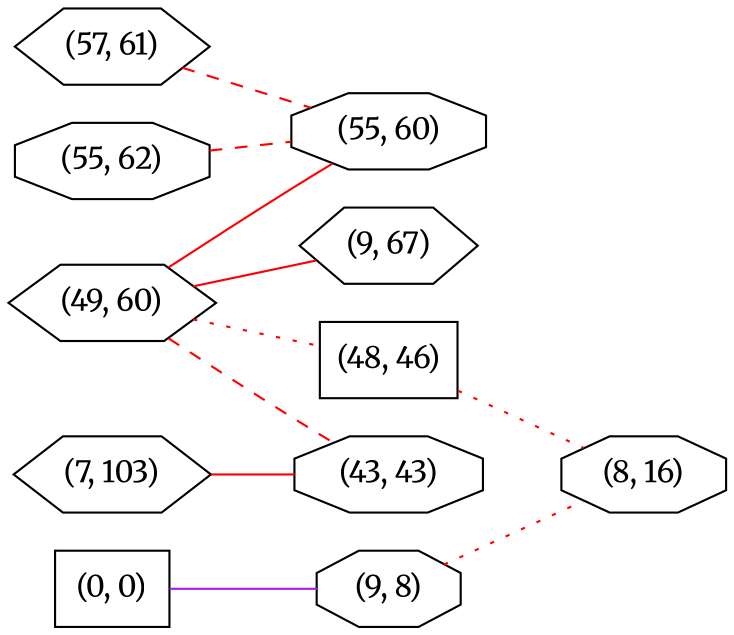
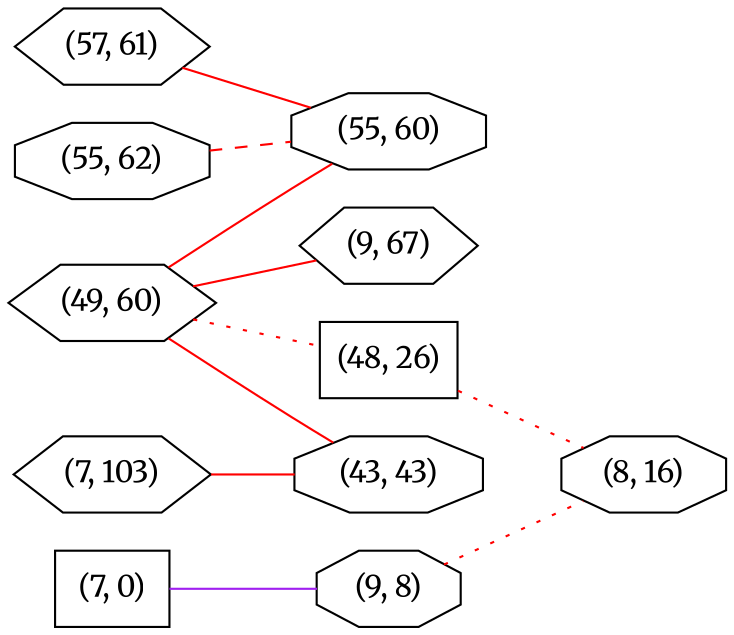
(247, 88) -> (247, 88)
(389, 360) -> (389, 360)
(250, 391) -> (250, 391)
(112, 589) -> (112, 589)
